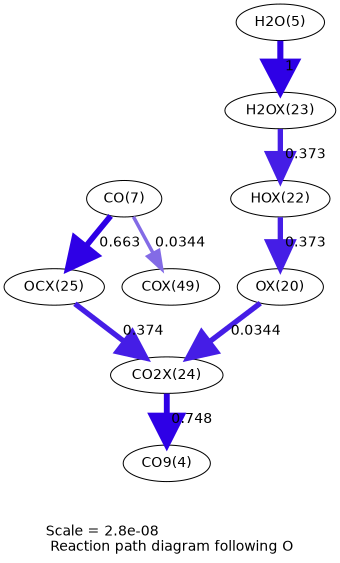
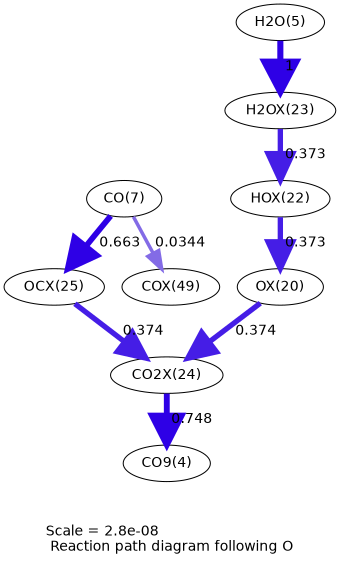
(254, 331) -> (254, 331)
